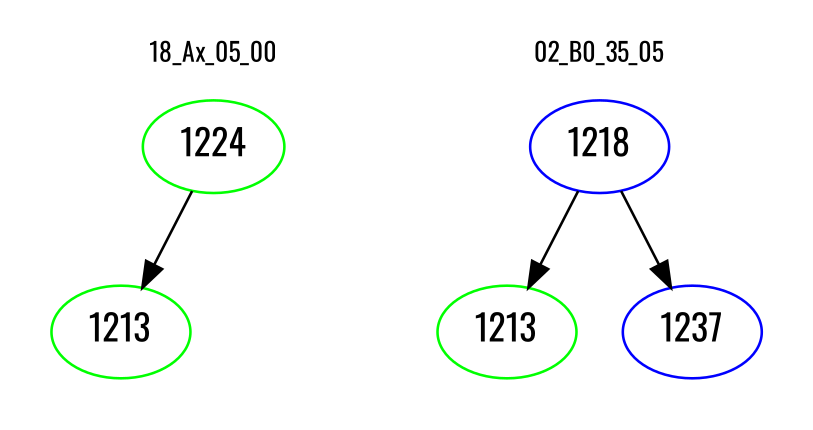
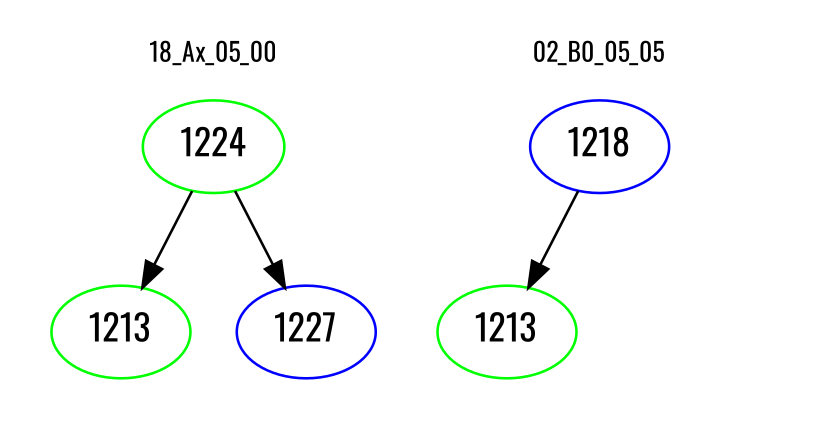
(600, 55) -> (600, 55)
none -> (306, 332)
(692, 332) -> none
